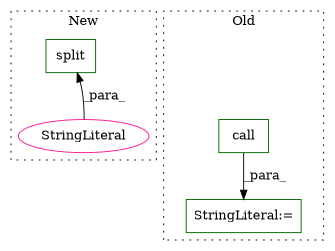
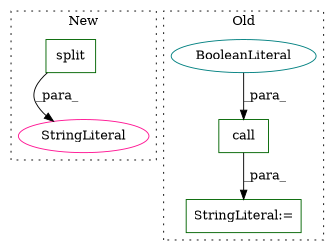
none -> (244, 56)
(83, 100) -> (34, 94)
